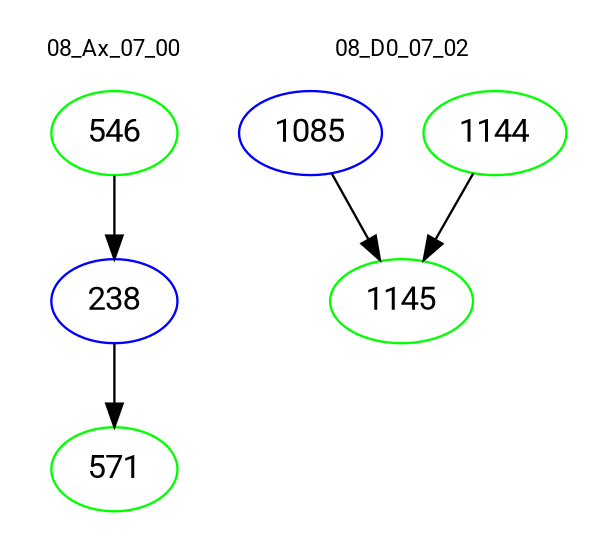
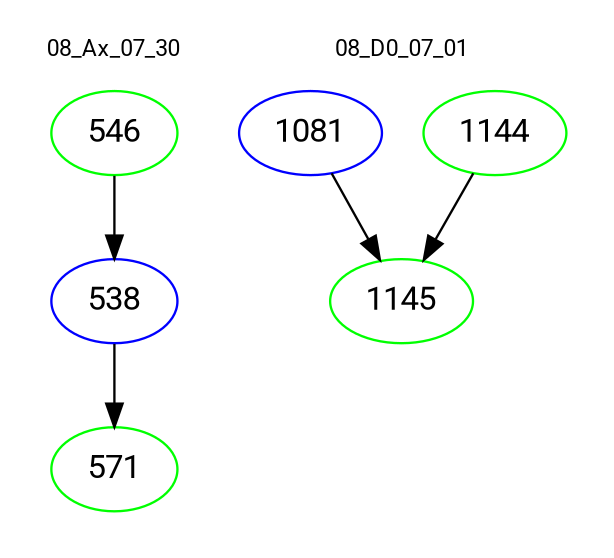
(114, 50) -> (114, 50)
(403, 50) -> (403, 50)
(311, 133) -> (311, 133)
(114, 301) -> (114, 301)
